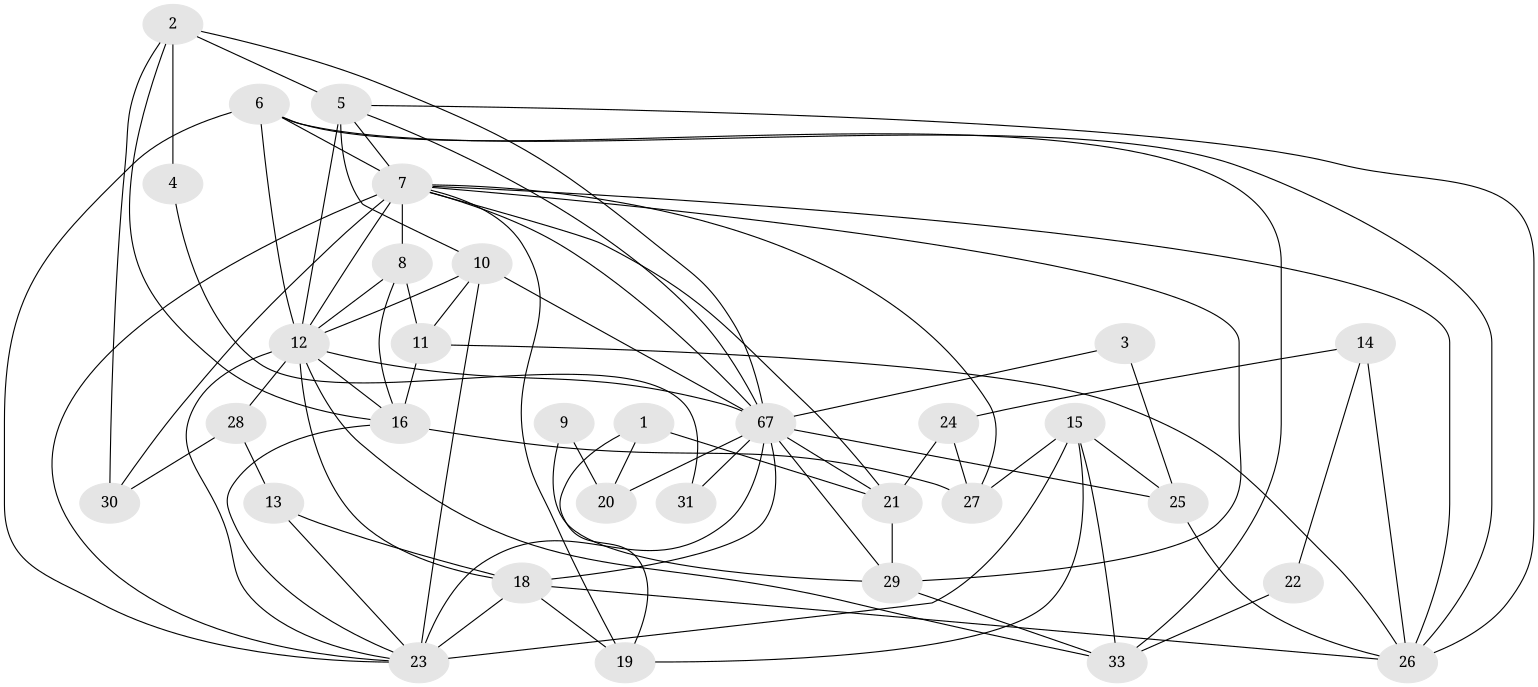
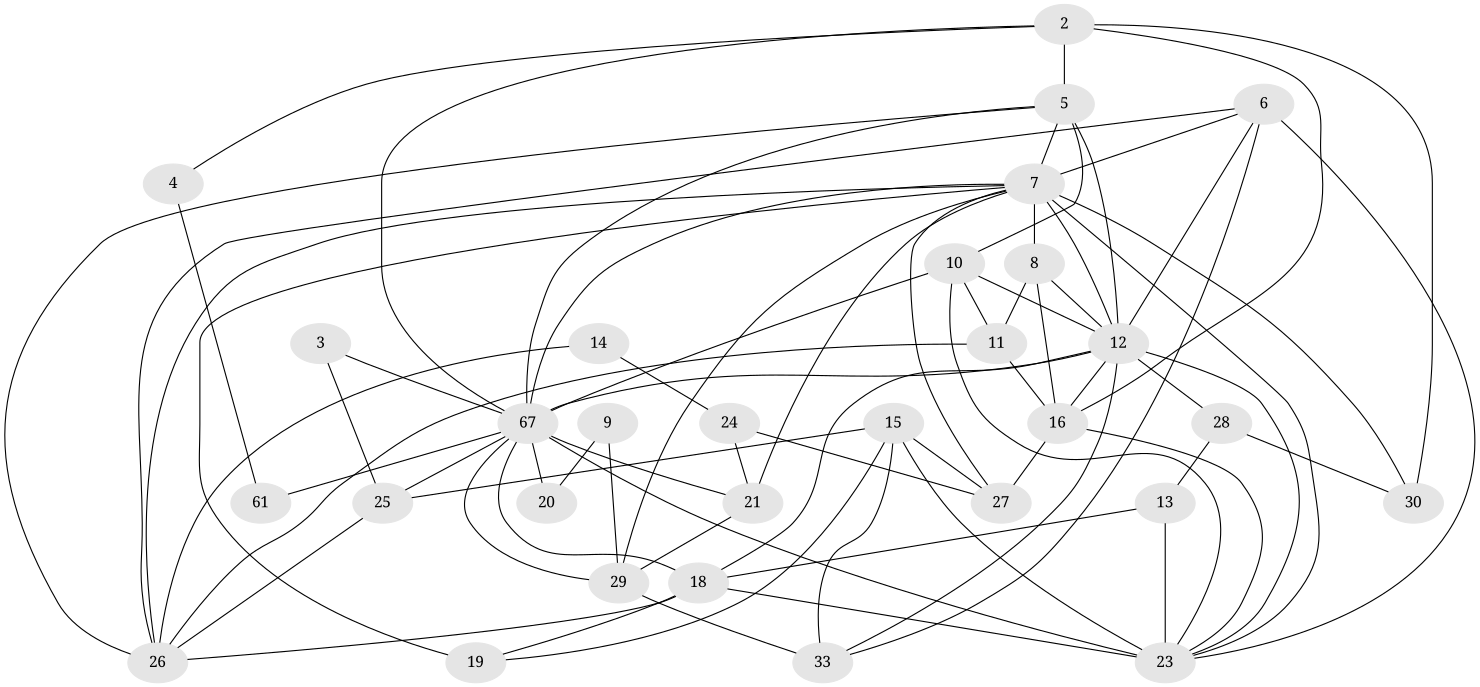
(644, 423) -> none
(686, 503) -> (261, 503)
(1293, 583) -> none
